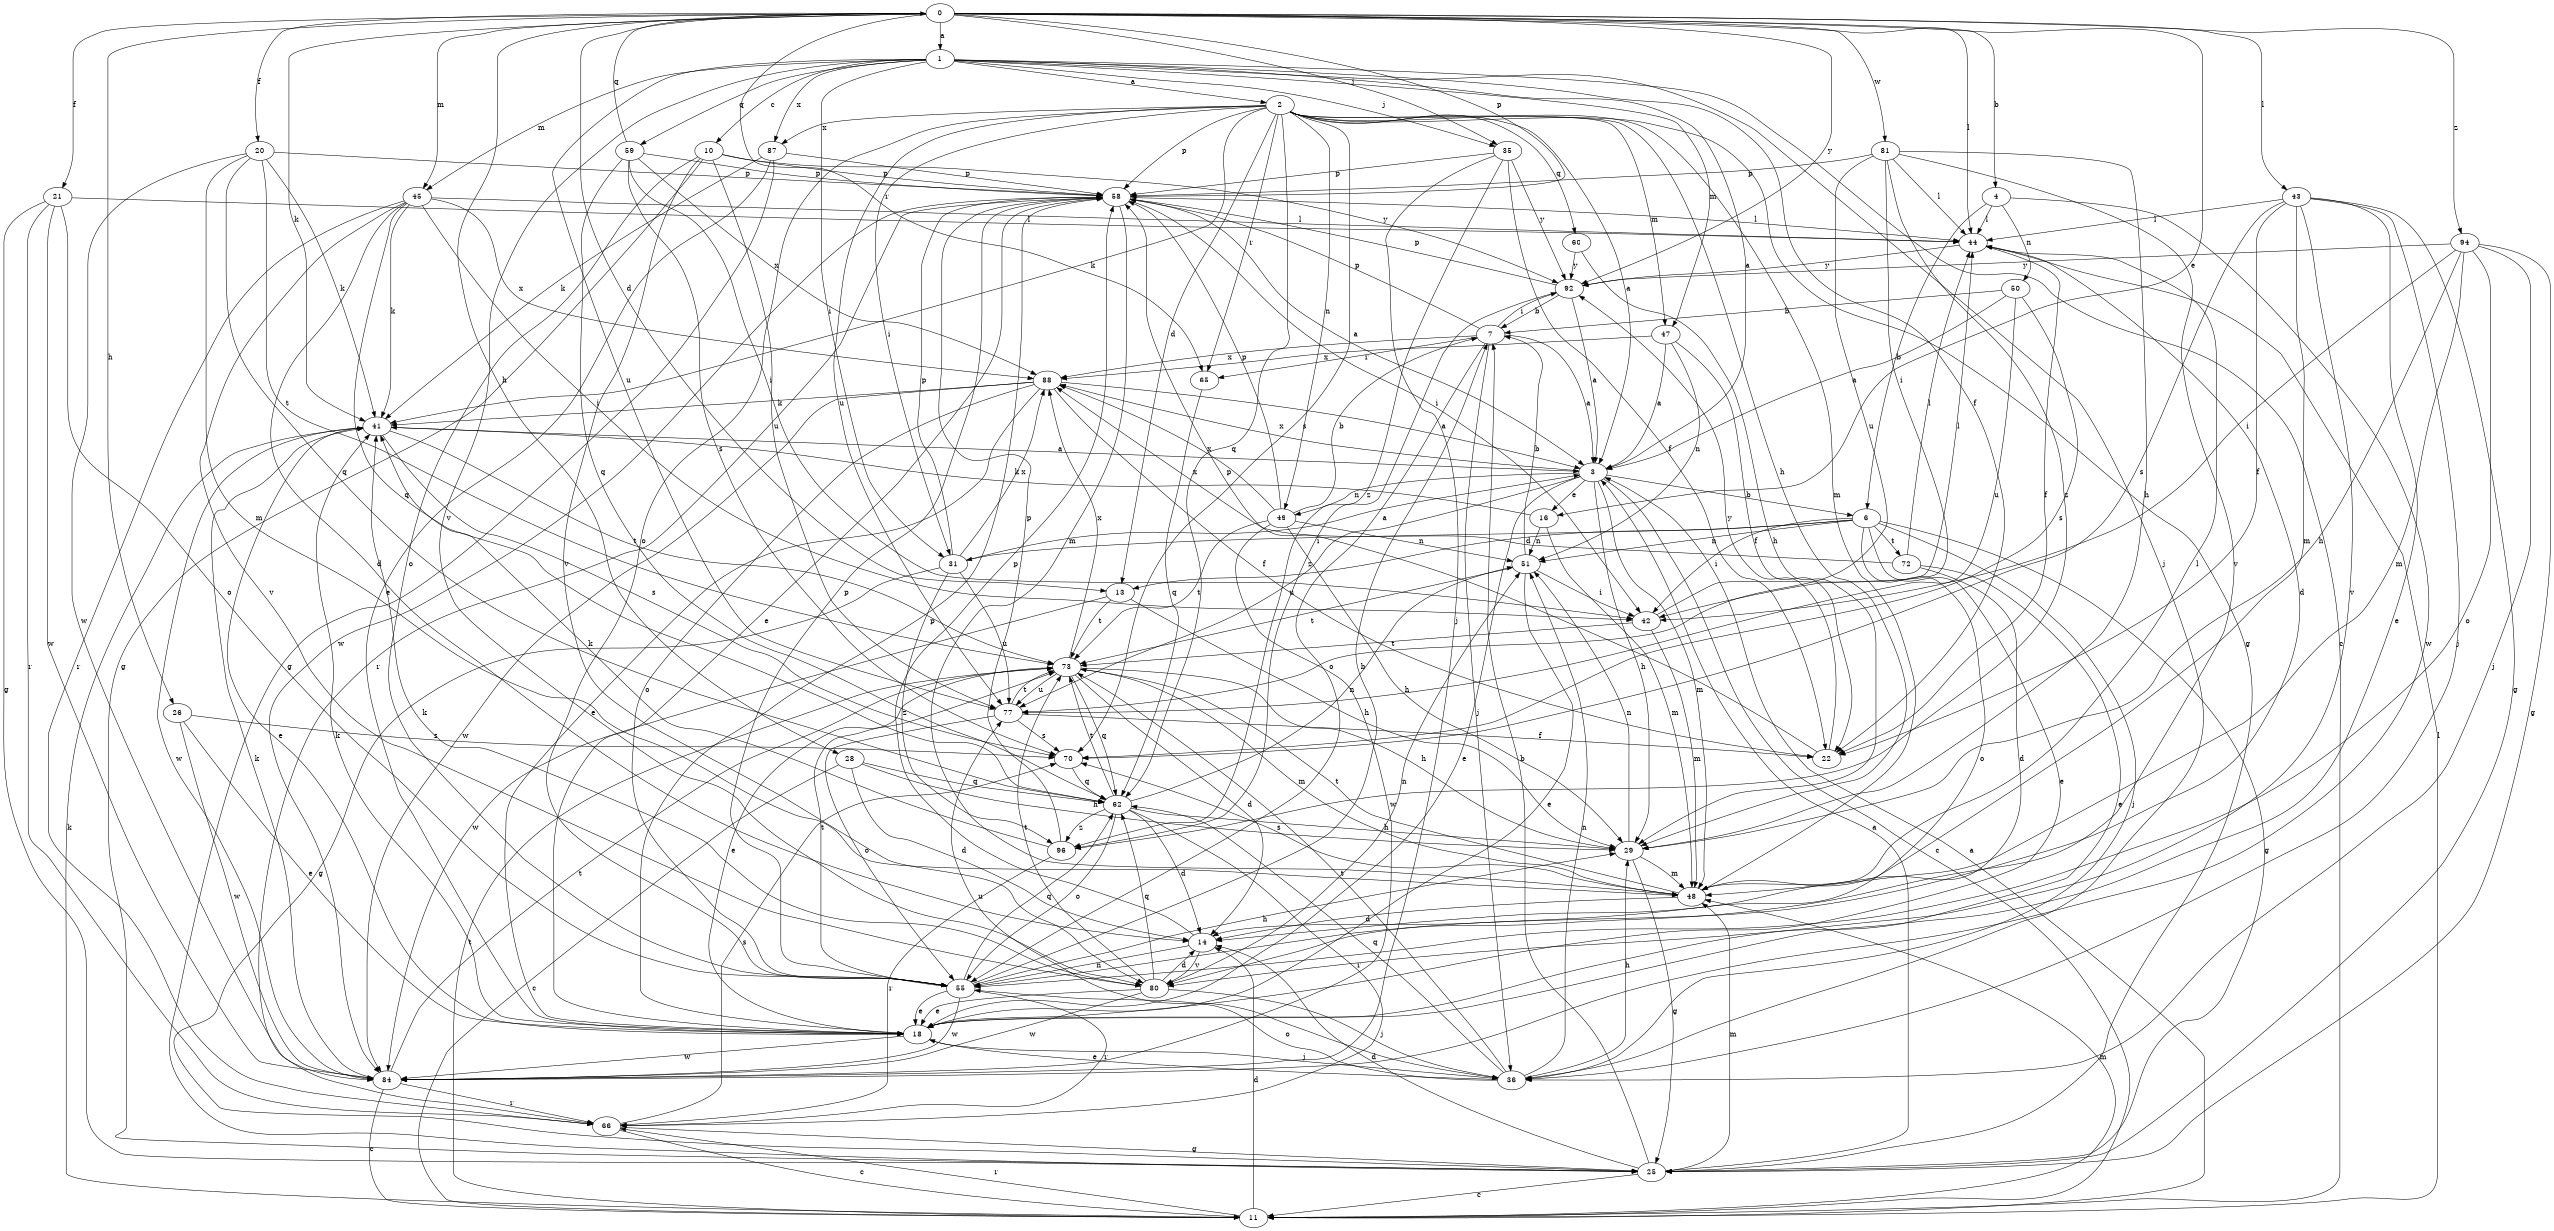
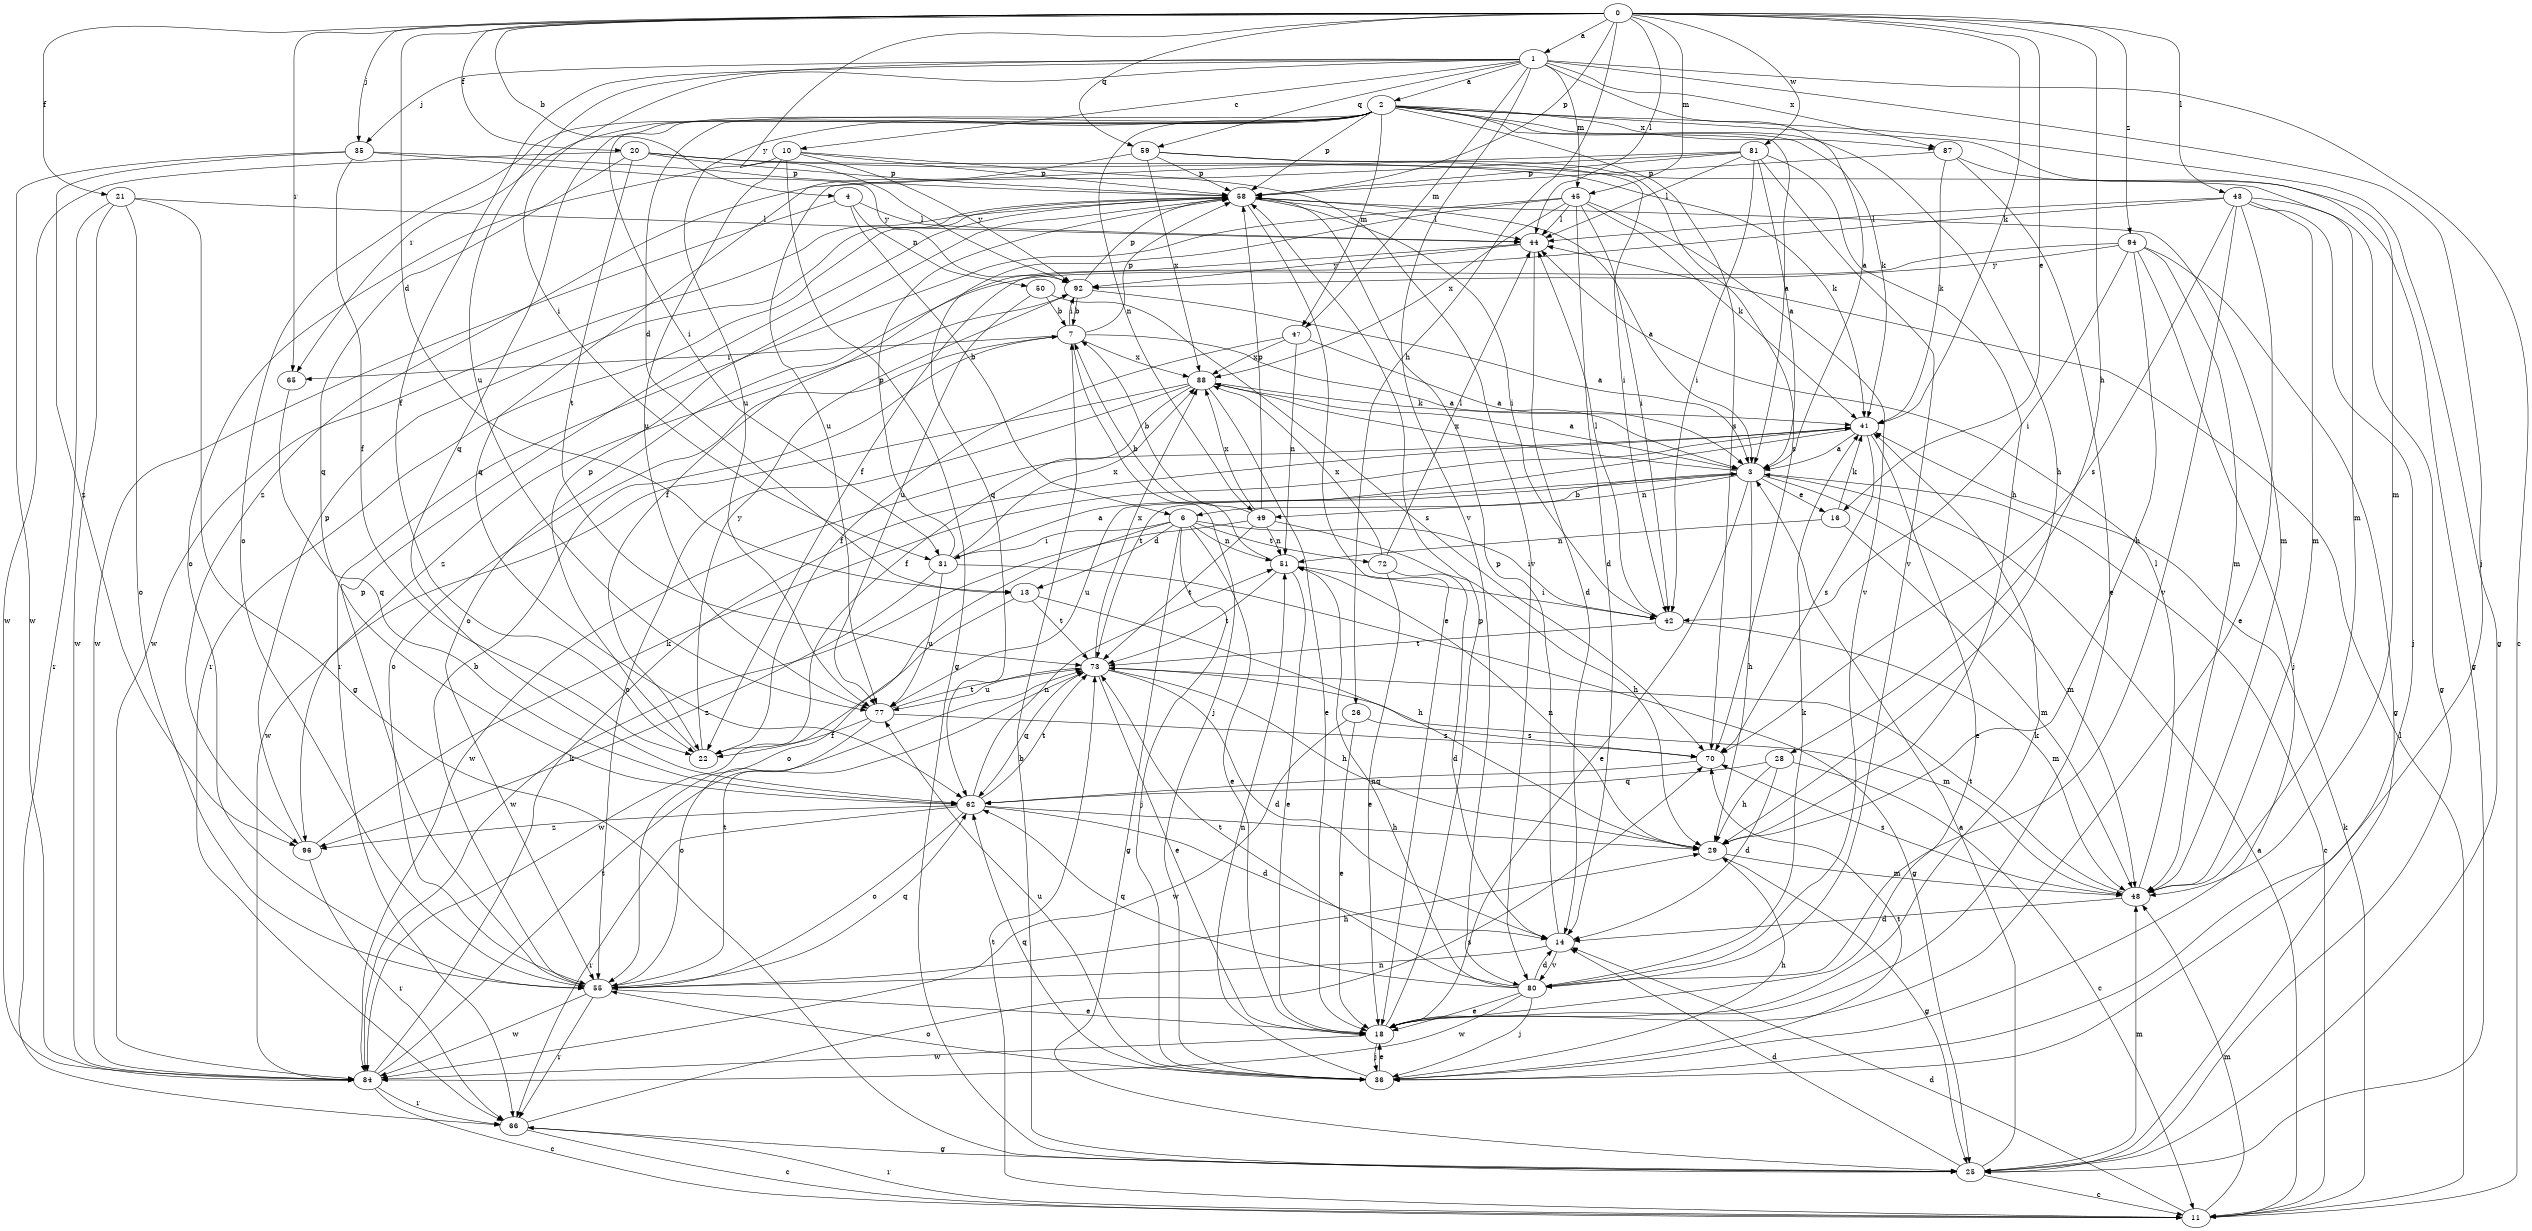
(629, 36) -> (1299, 29)
(1577, 243) -> none
(1811, 386) -> (1788, 308)
(1457, 621) -> (33, 621)
(1325, 862) -> (1799, 1021)
